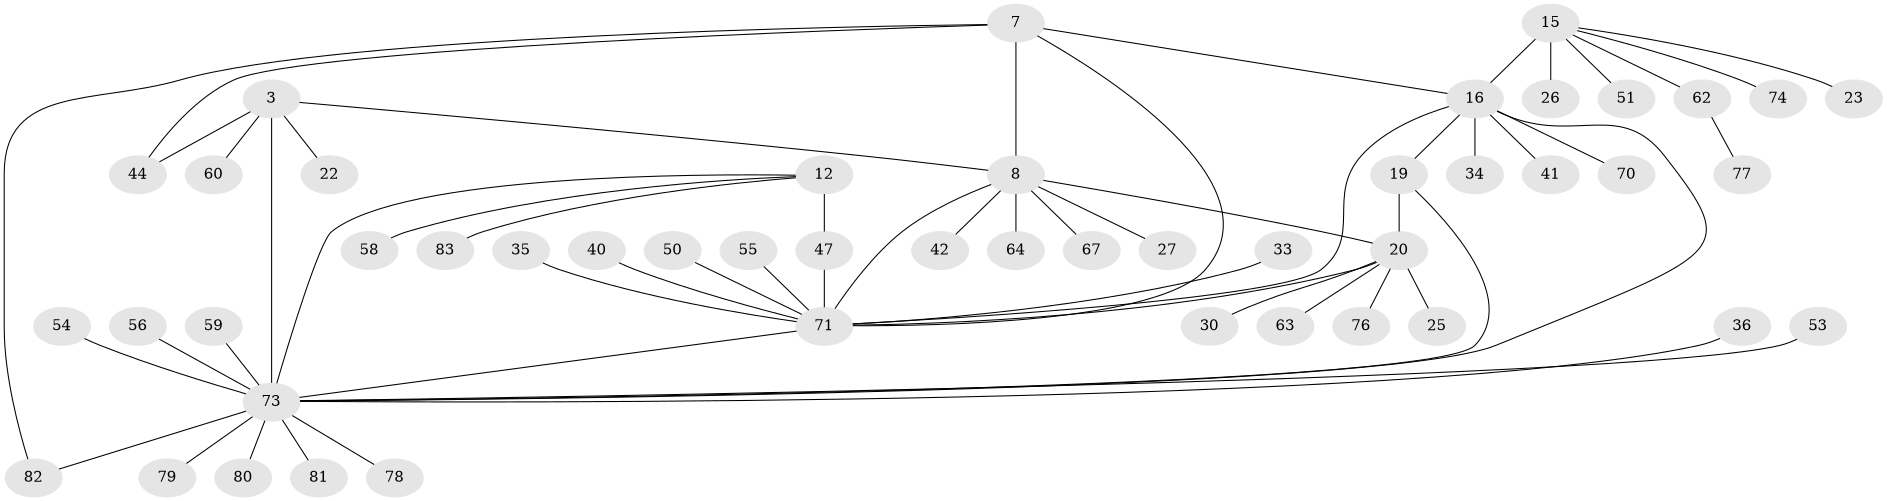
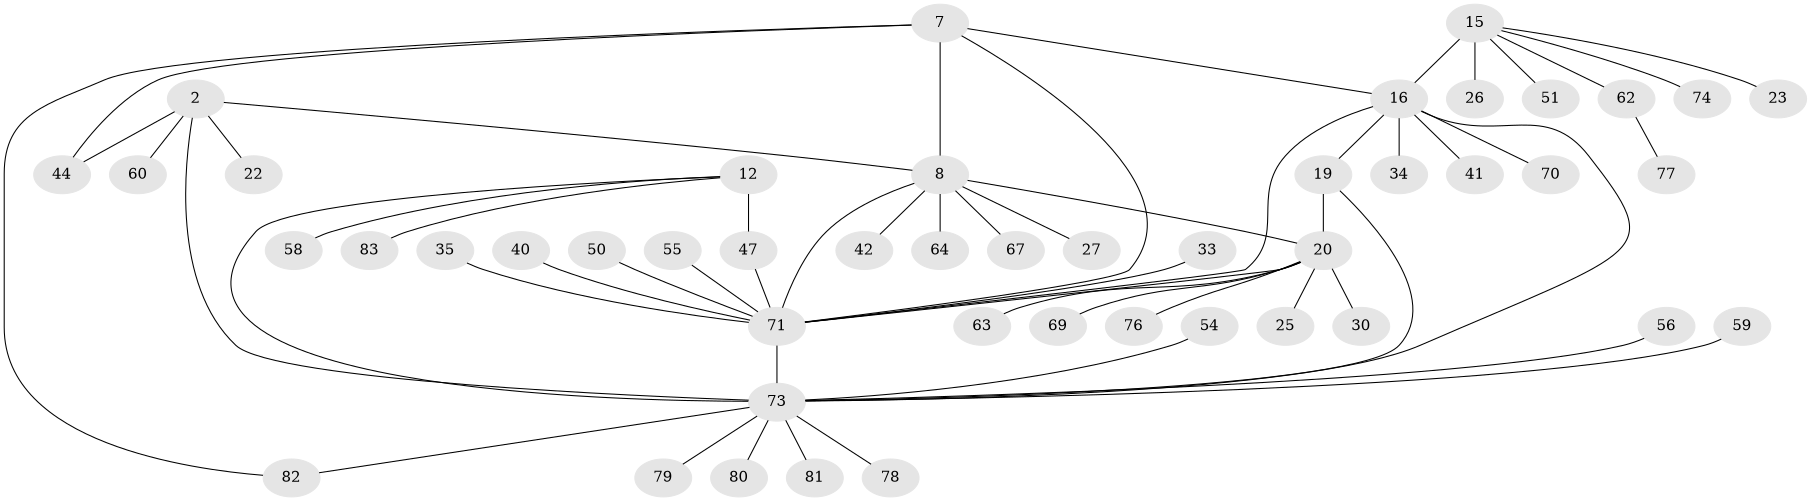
(272, 99) -> (196, 99)
none -> (1058, 326)
(1742, 326) -> none
(1818, 326) -> none
